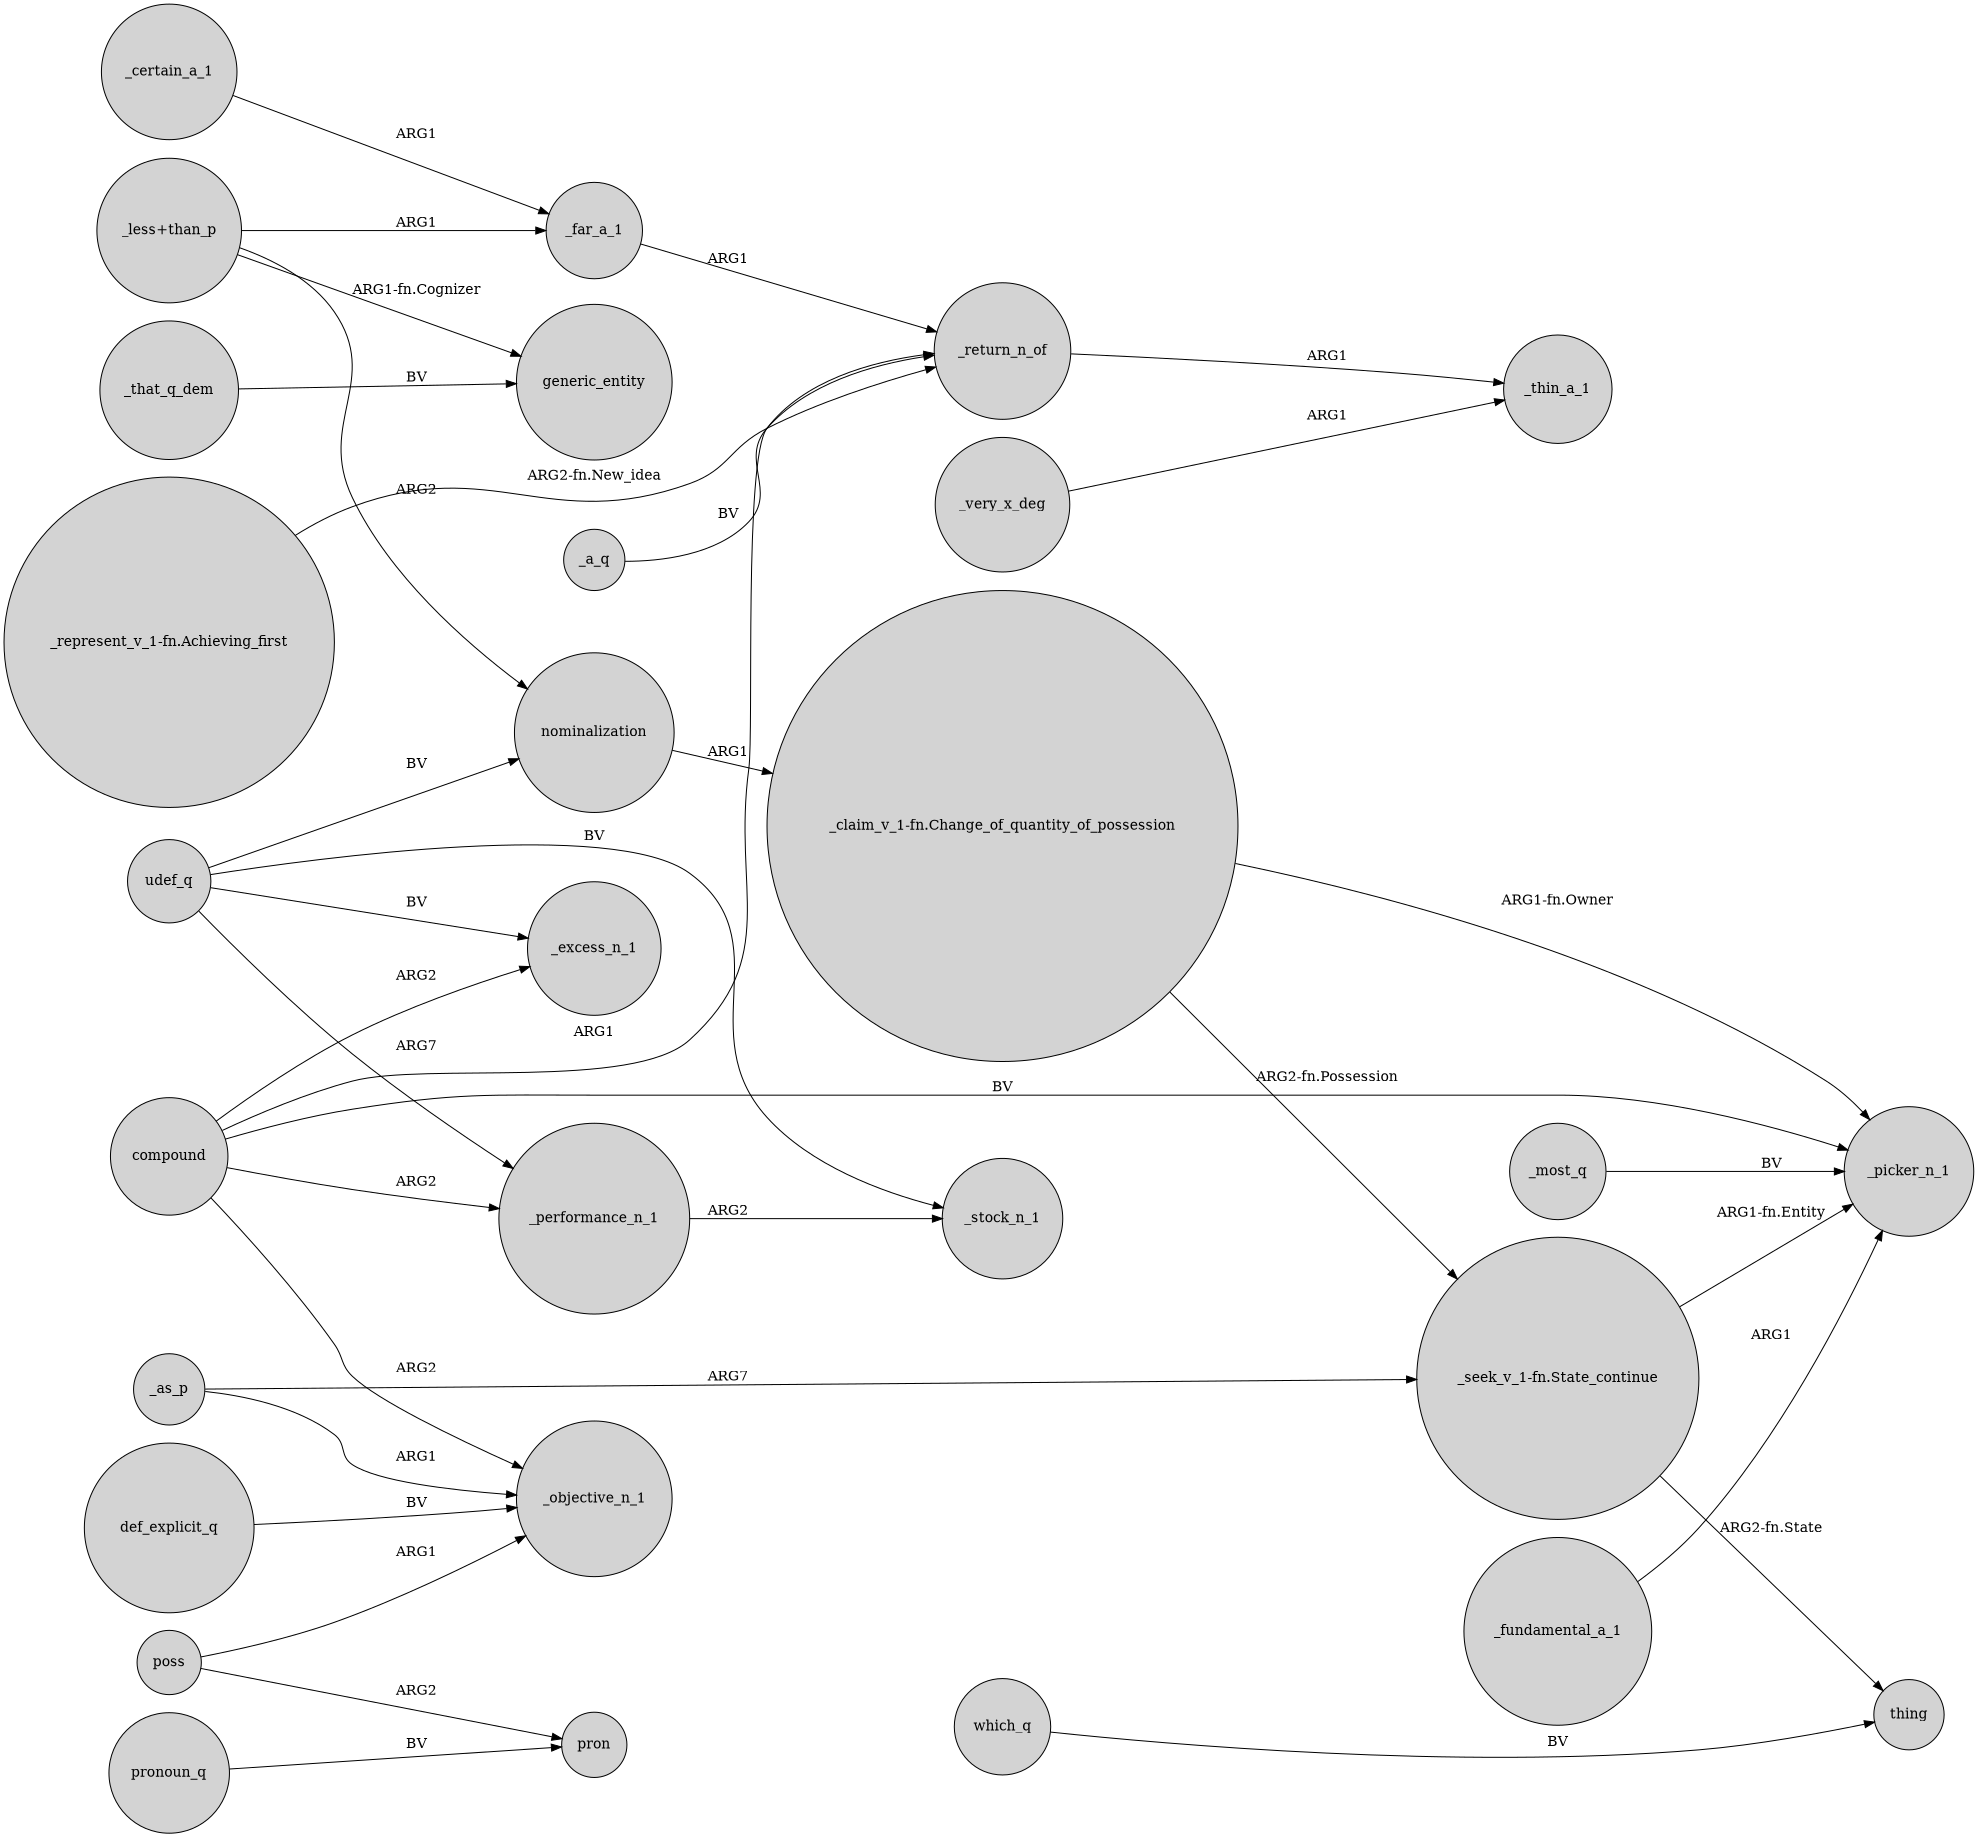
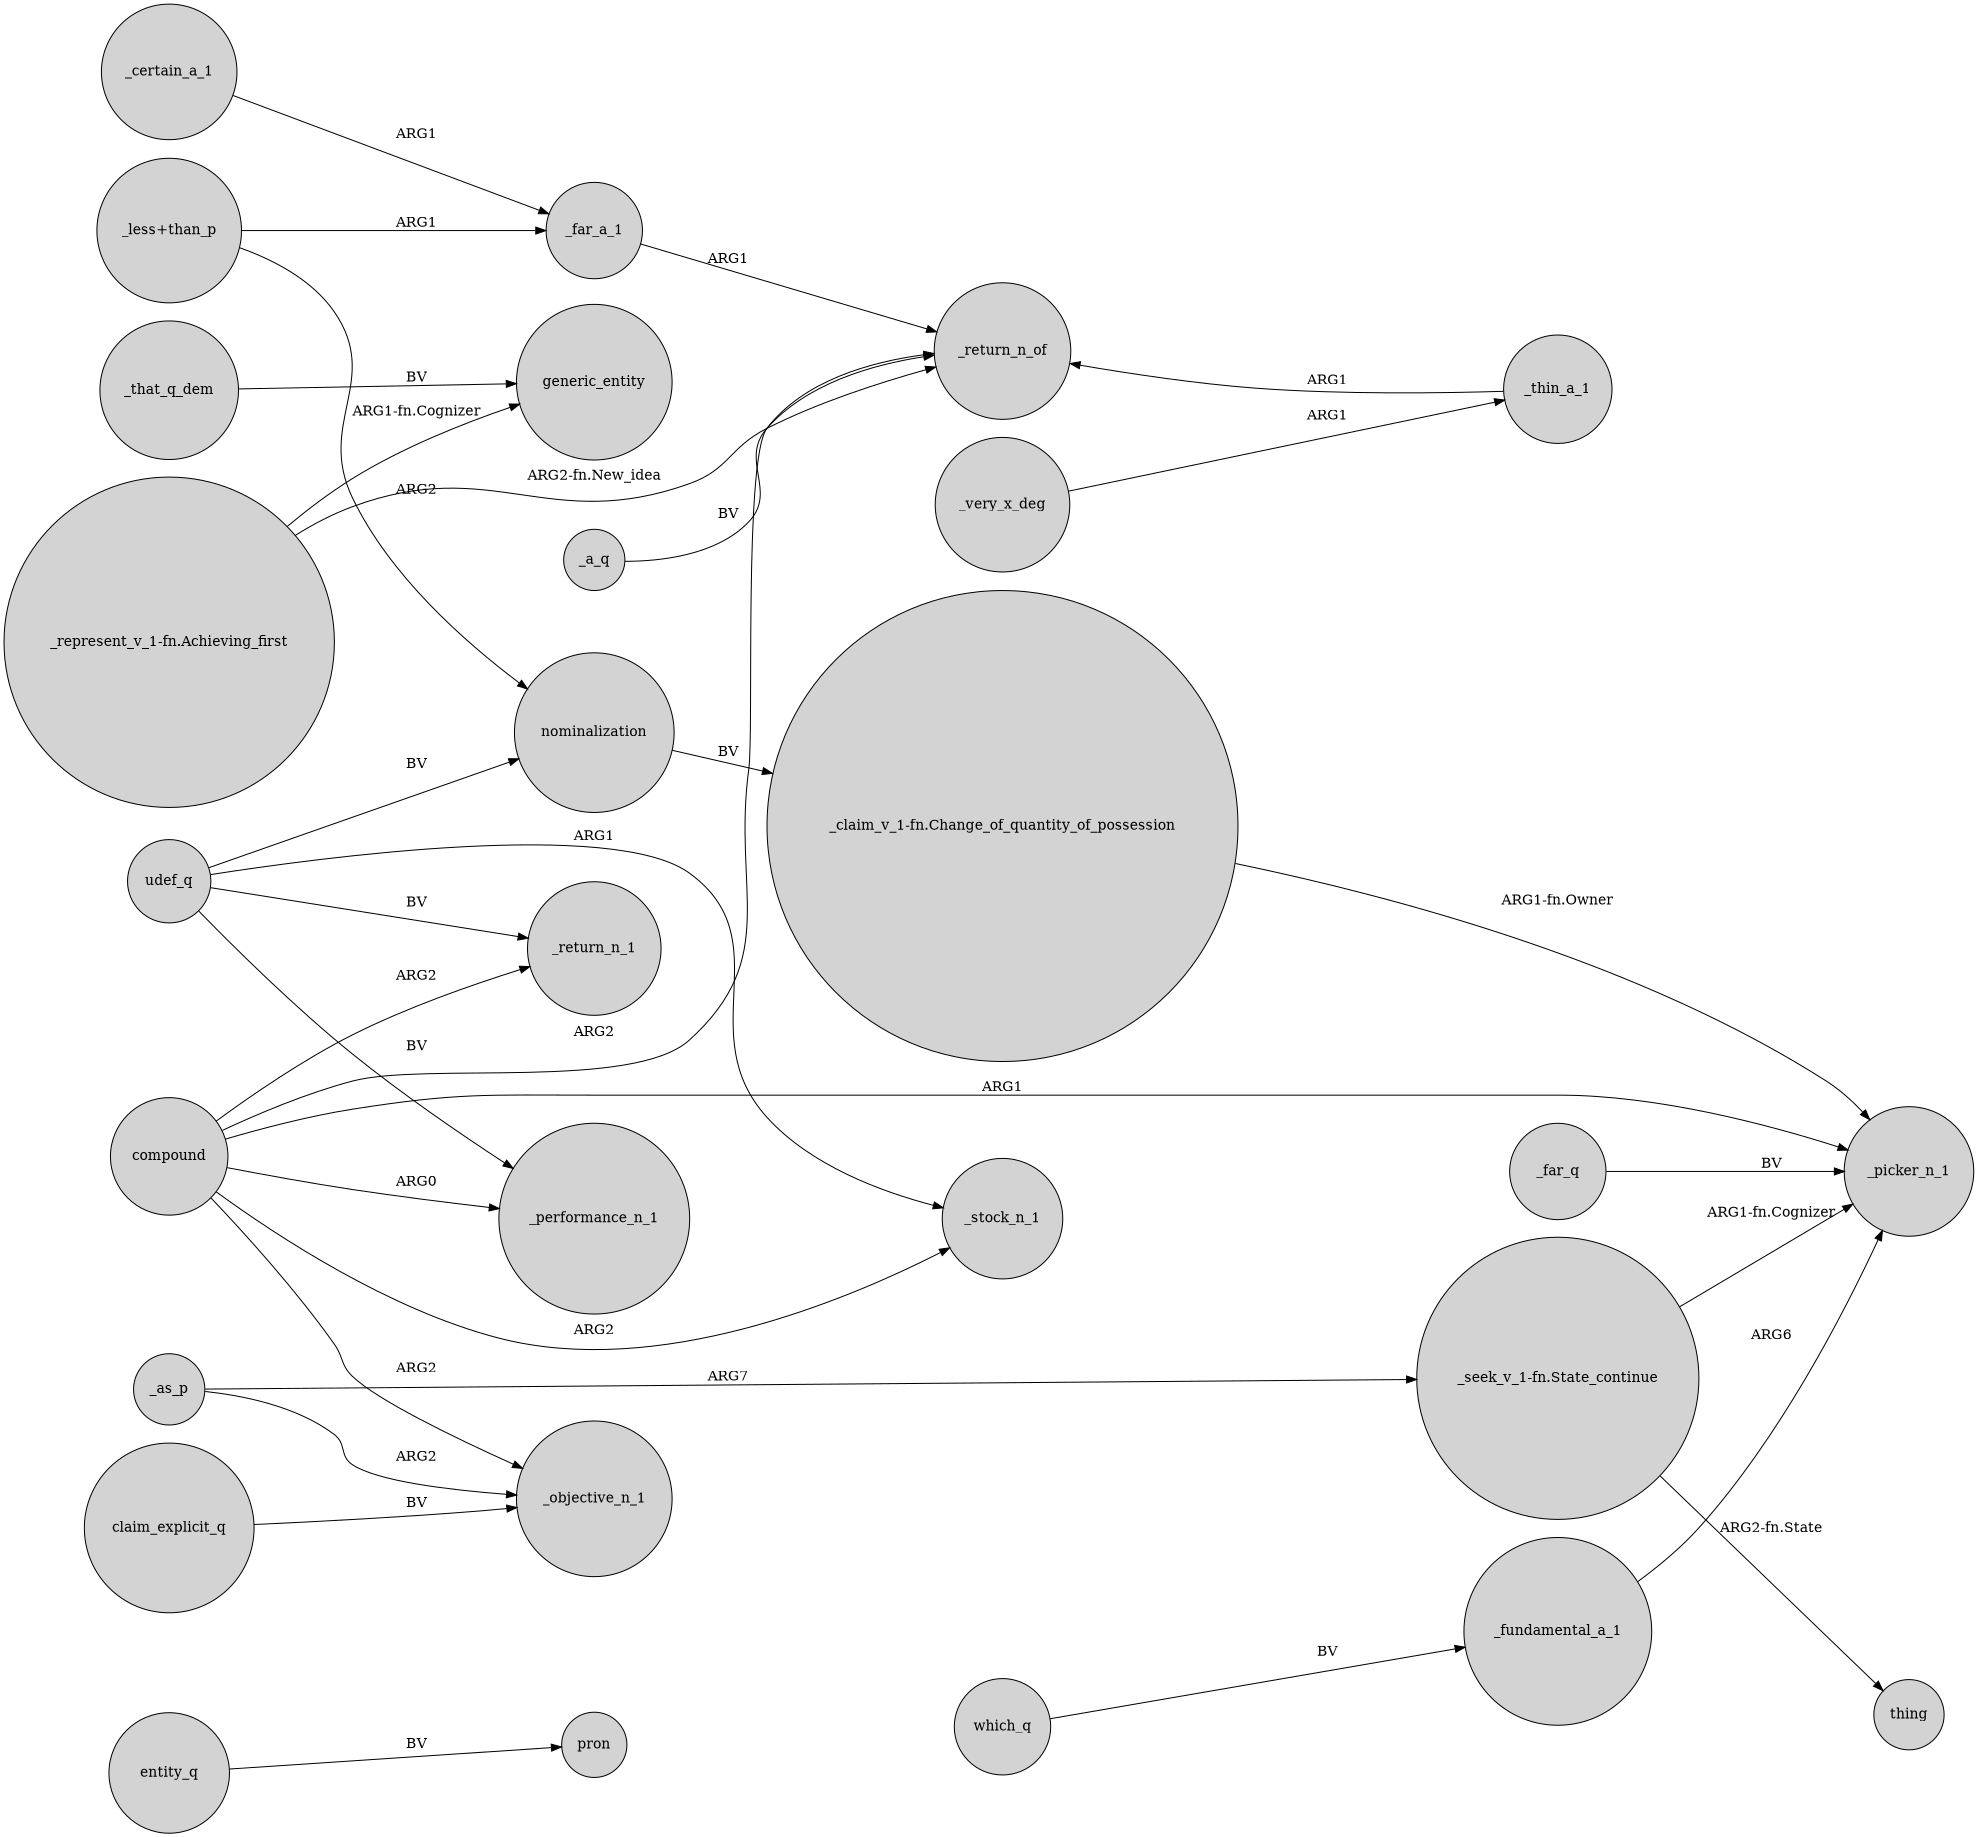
(375, 304) -> (393, 456)
(1283, 365) -> (1291, 390)
(728, 752) -> (728, 752)
(594, 837) -> (594, 837)
(594, 949) -> (594, 949)
(594, 1032) -> (594, 1032)
(417, 1046) -> (417, 1046)
(1002, 1088) -> (1002, 1088)
(1310, 1132) -> none
(1558, 1171) -> (1558, 1171)
(417, 1182) -> (417, 1182)
(1772, 1213) -> (1772, 1213)
(811, 1219) -> (567, 1348)
(1772, 1336) -> (1772, 1336)
(417, 1457) -> (417, 1457)
(169, 1528) -> (169, 1528)
(169, 1662) -> none
(1458, 1757) -> (1253, 1684)
(169, 1773) -> (169, 1773)
